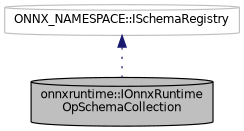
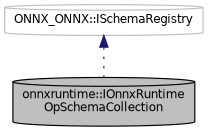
(122, 20) -> (104, 20)
